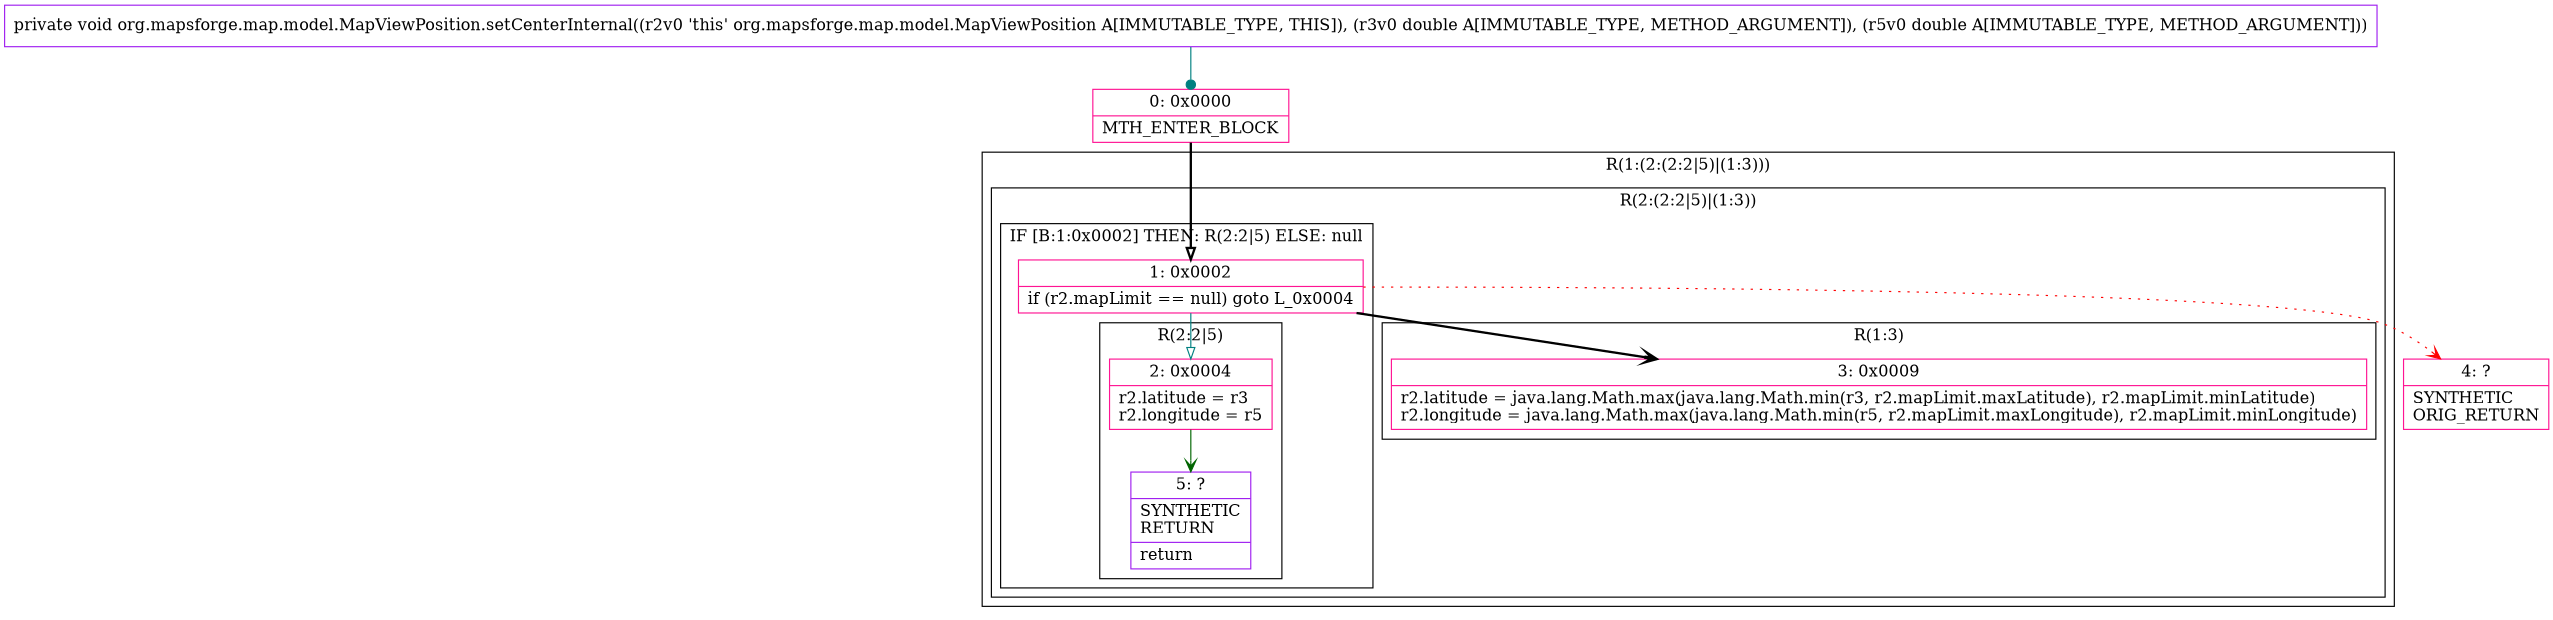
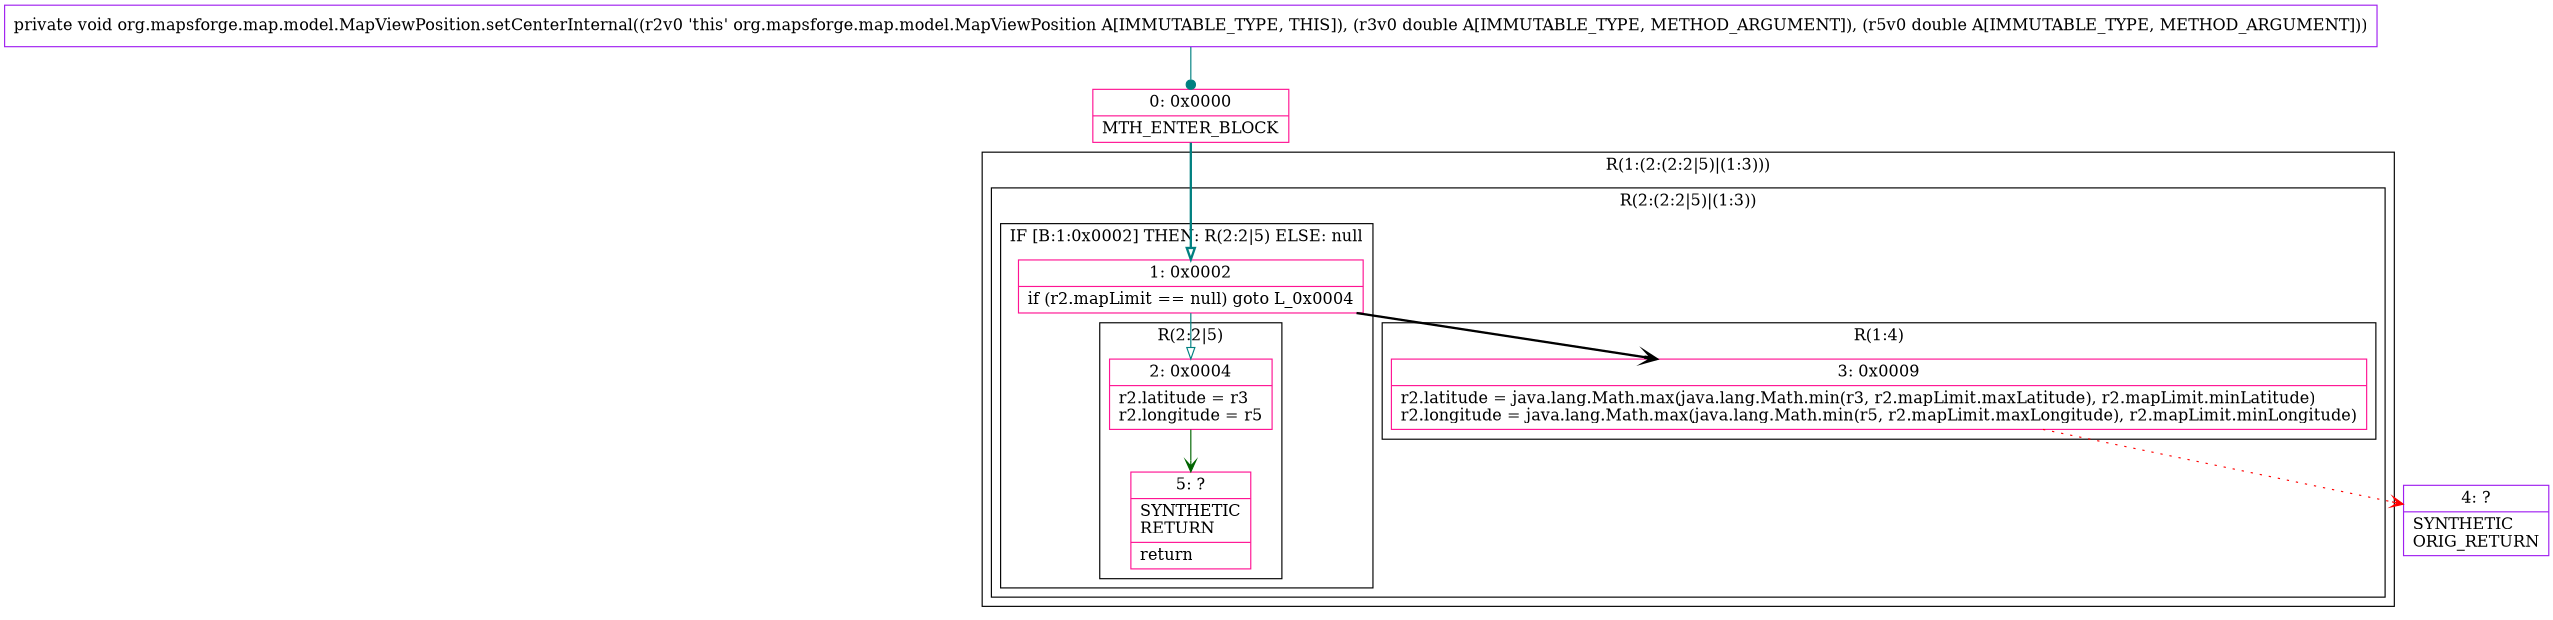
(1191, 195) -> (1191, 195)
(1902, 292) -> (2217, 466)
(1879, 336) -> (1879, 336)
(2476, 394) -> (2476, 520)
(1191, 520) -> (1191, 520)
